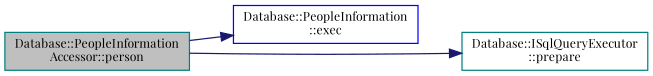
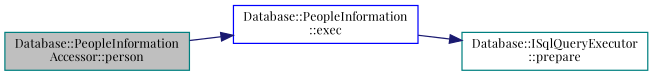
(319, 54) -> (434, 37)
